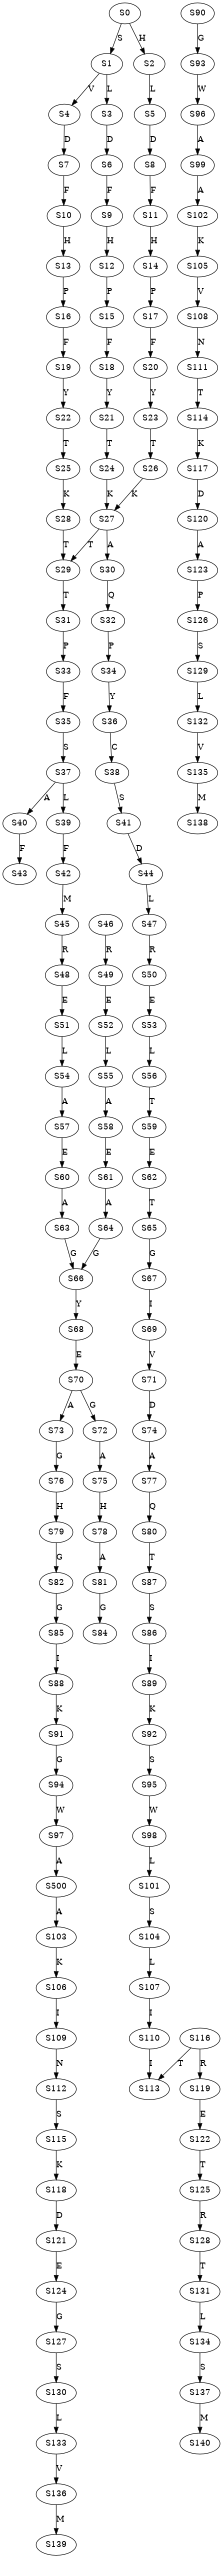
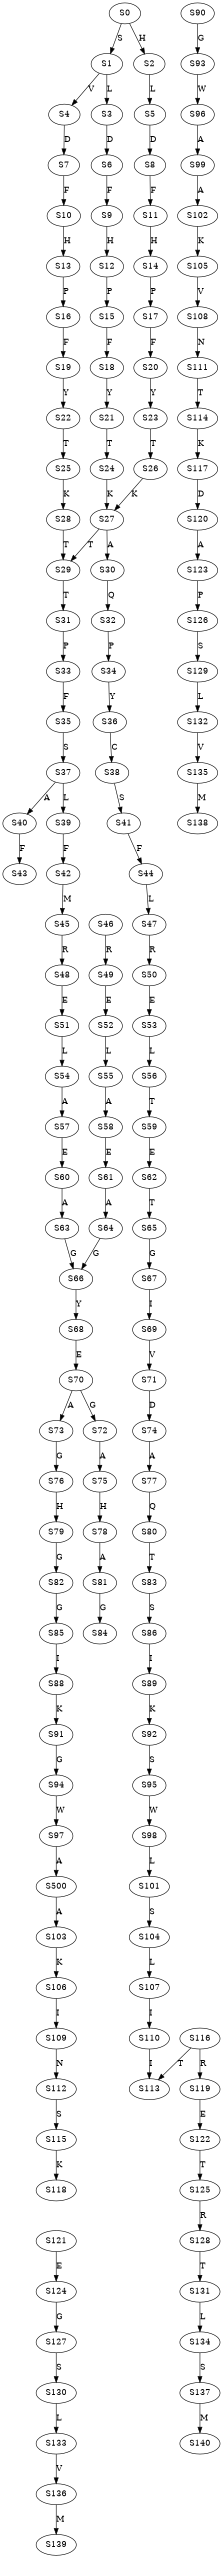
(139, 849) -> (139, 849)
(149, 1583) -> (149, 1583)
(56, 2213) -> none
